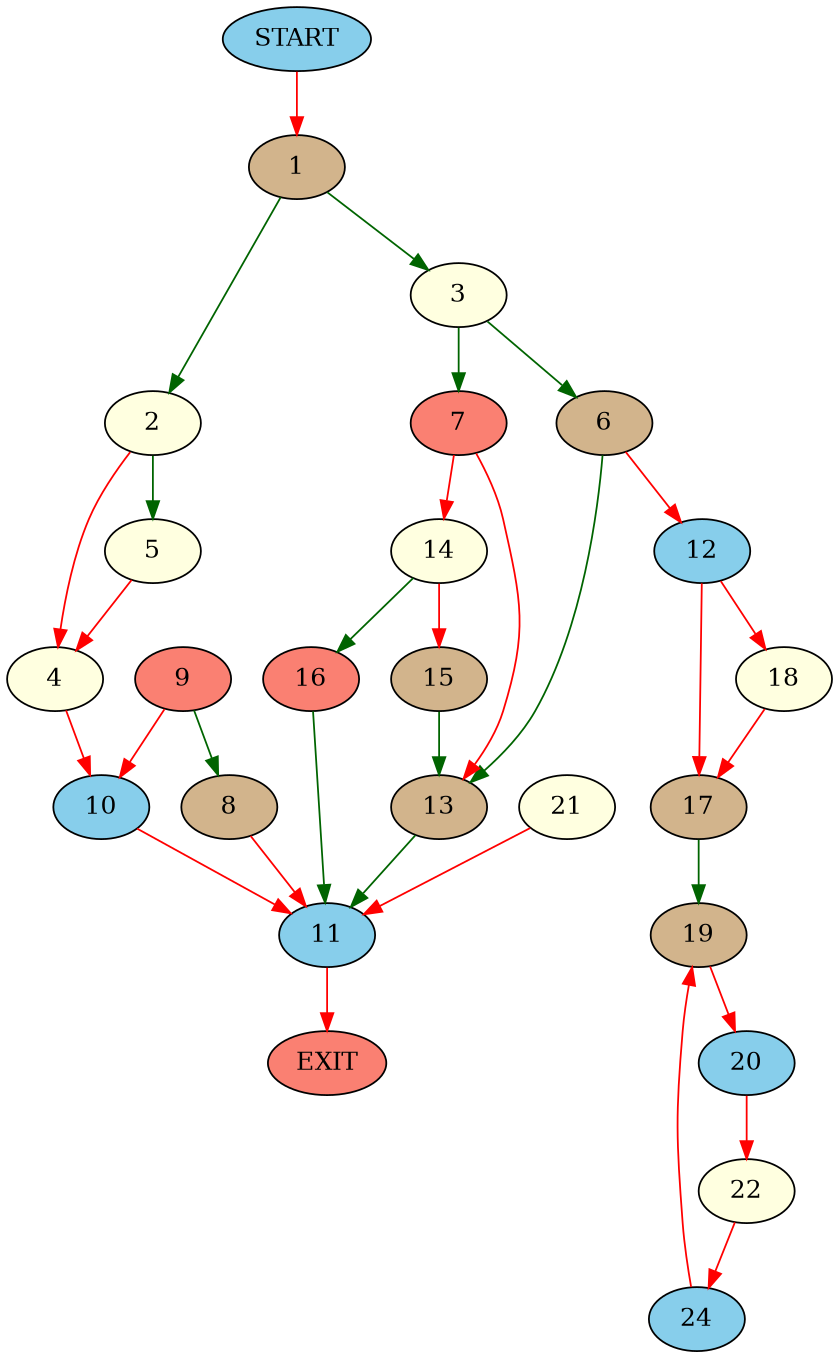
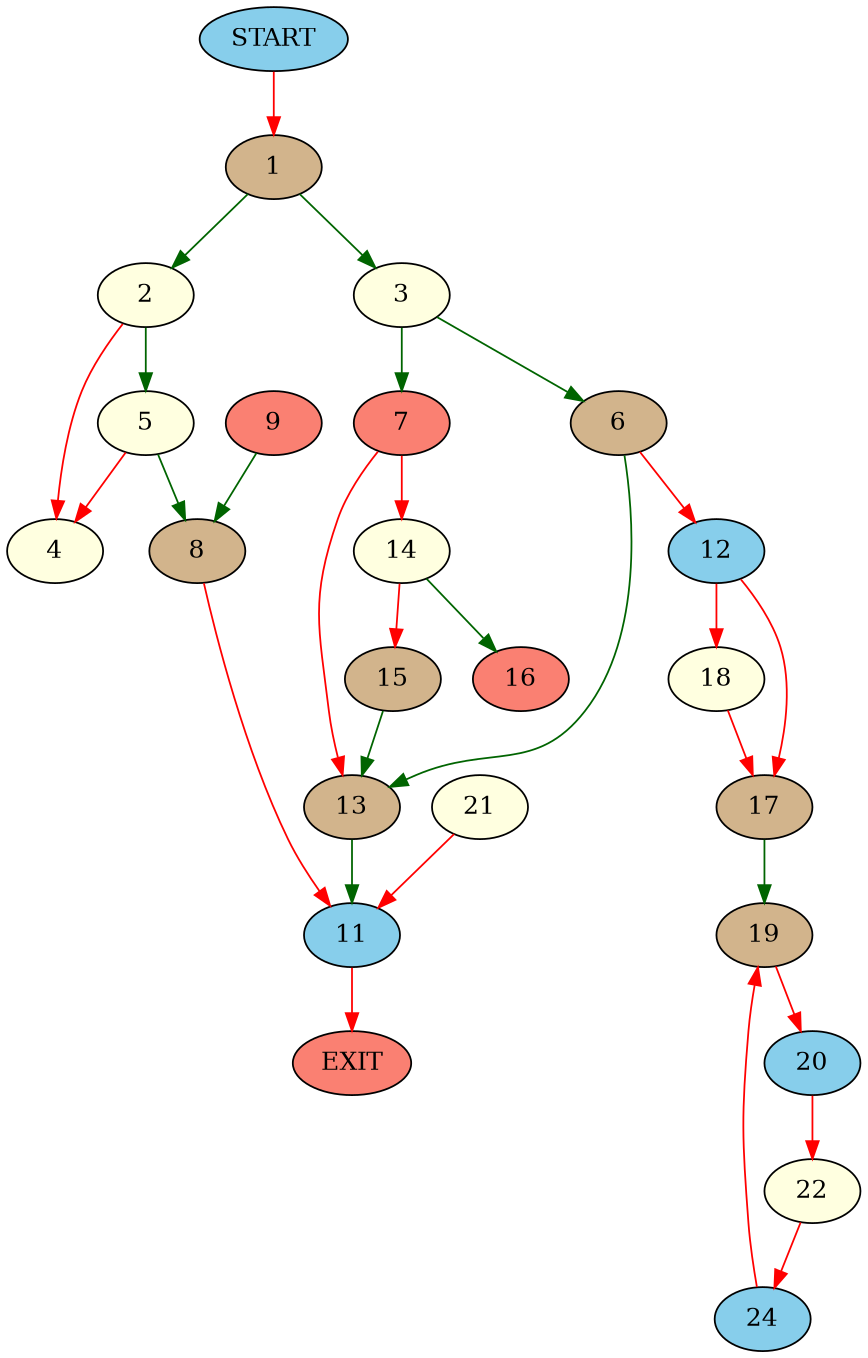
none -> (168, 479)
(319, 798) -> none
(101, 807) -> none
